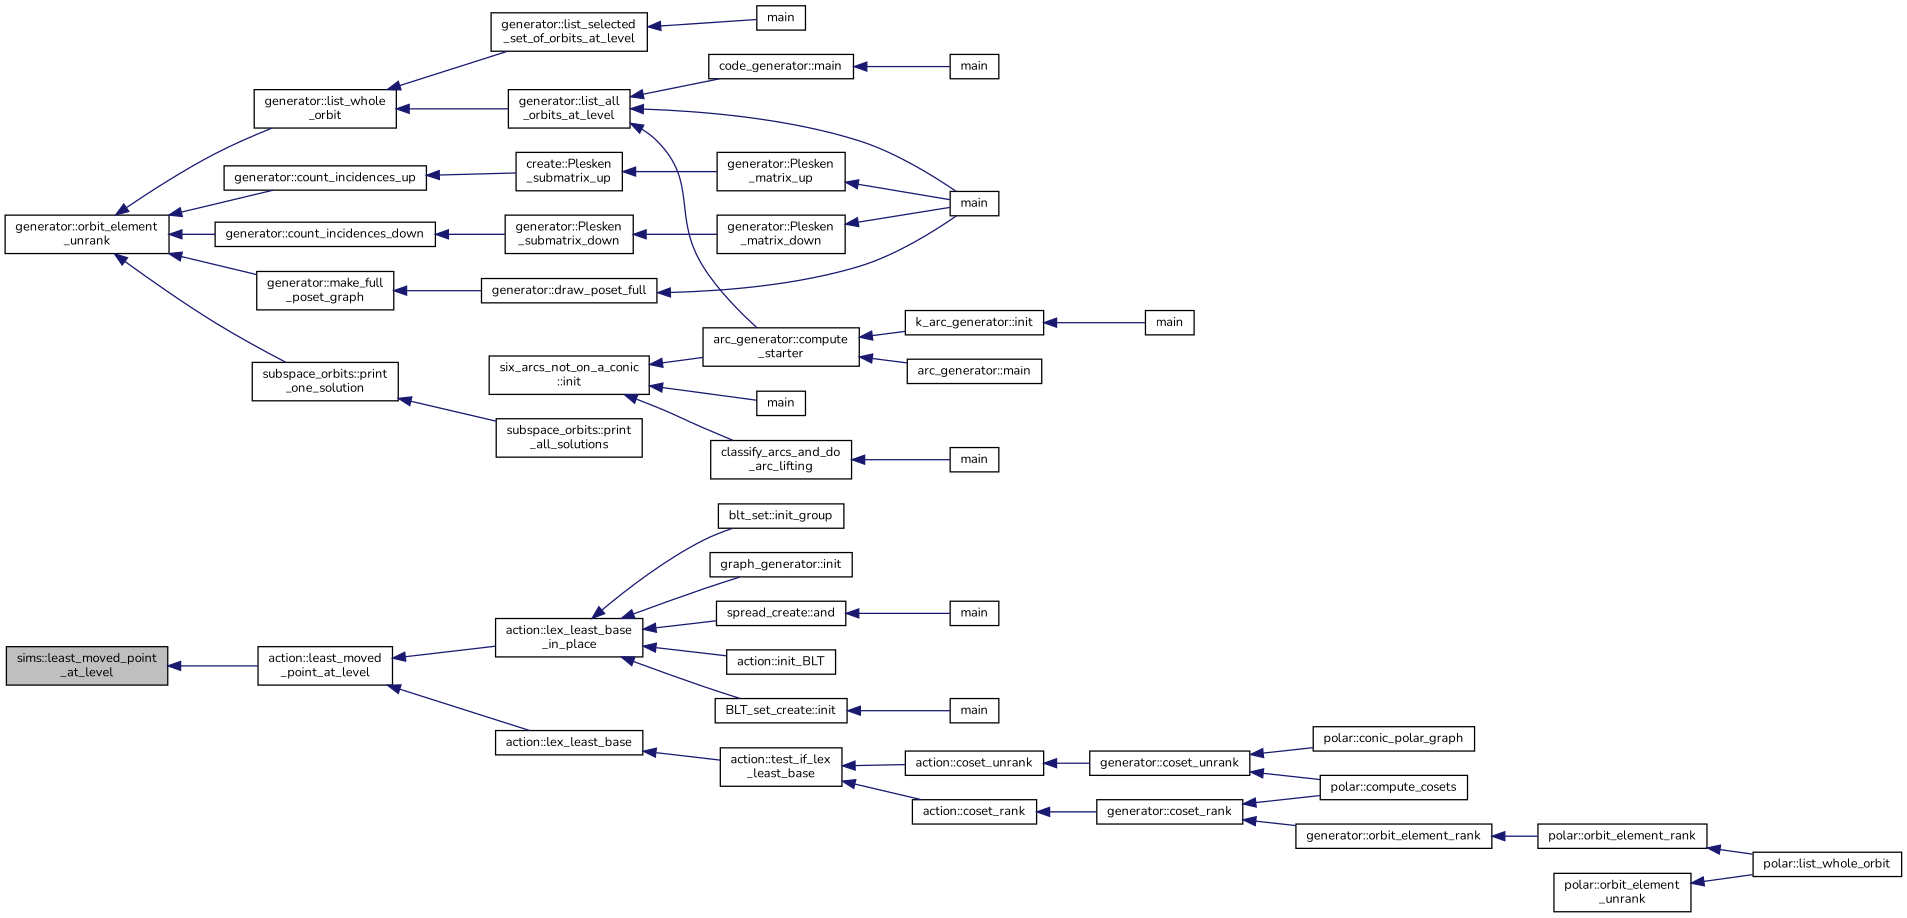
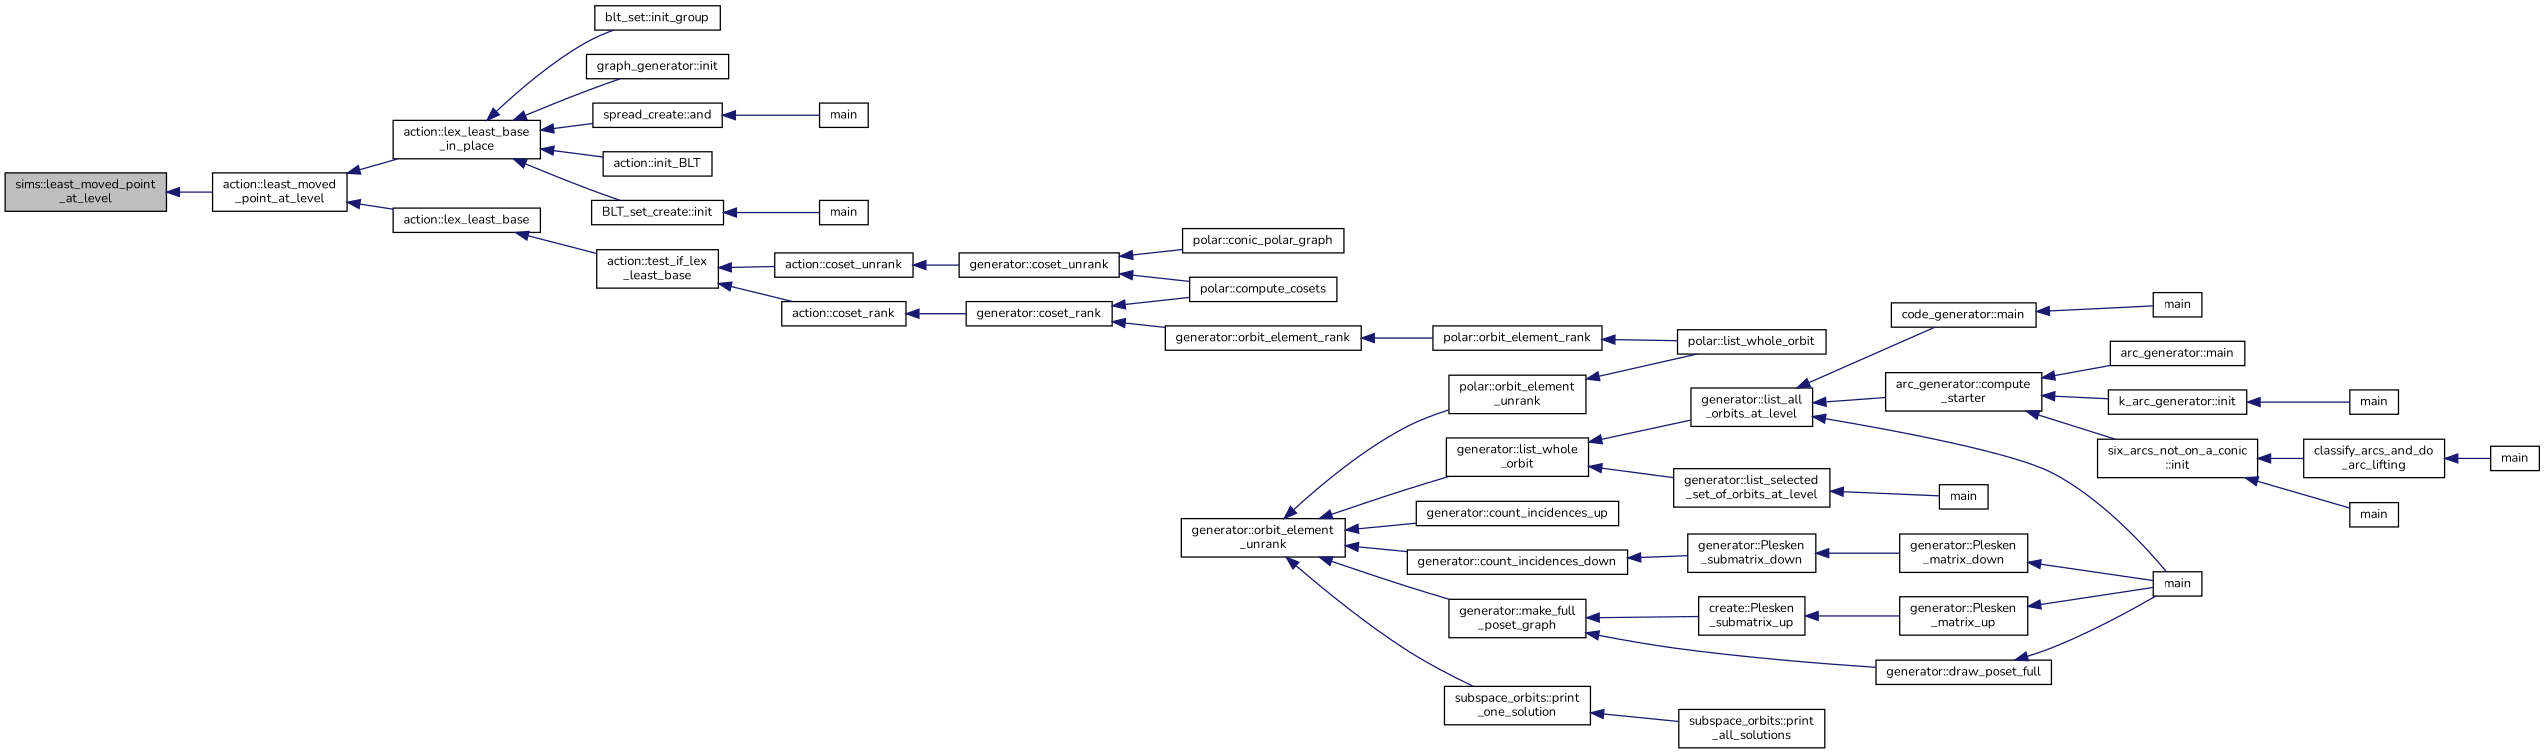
(478, 174) -> (1649, 617)
(683, 360) -> (2077, 427)
none -> (1366, 452)
